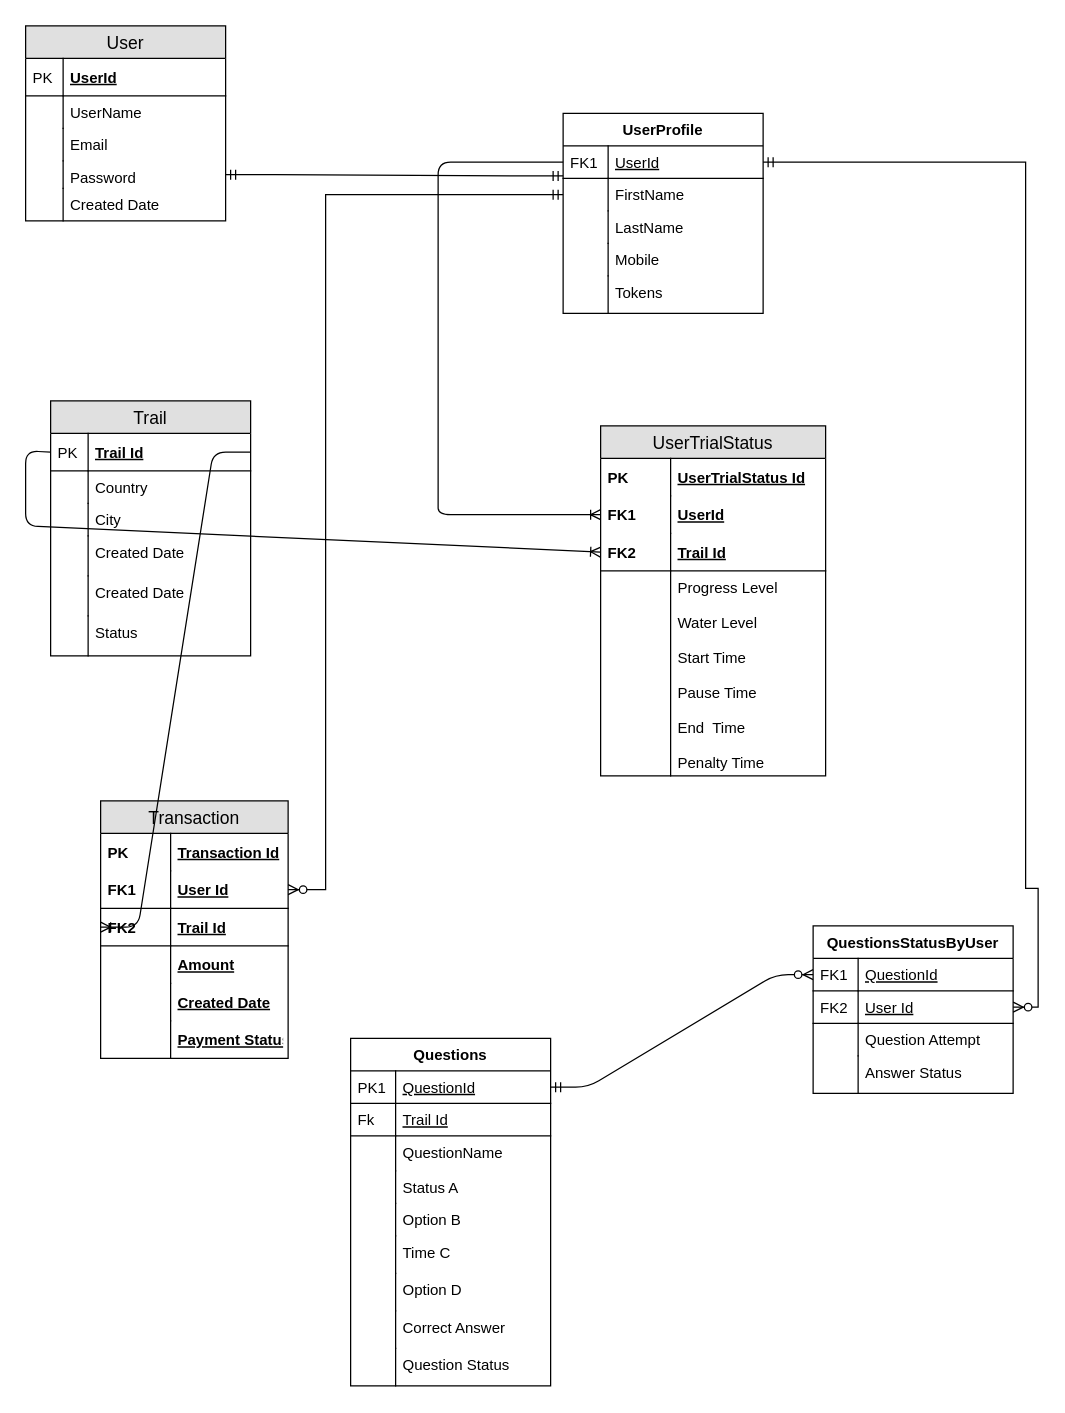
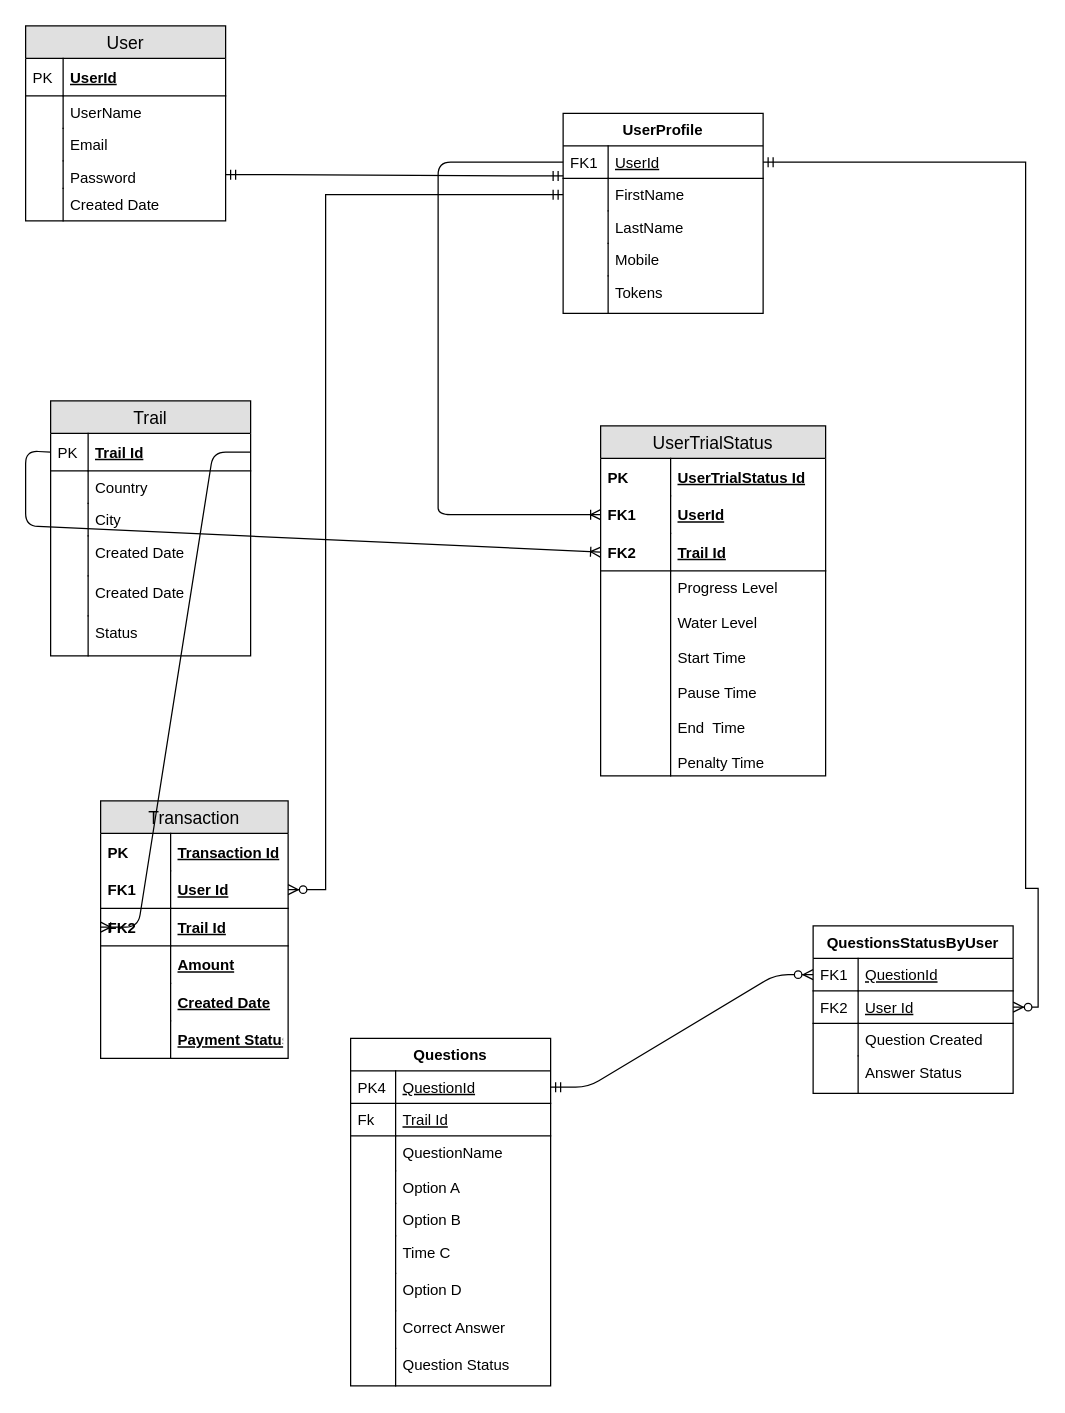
(928, 1040) -> (928, 1040)
(370, 1088) -> (370, 1088)
(434, 1188) -> (432, 1188)
